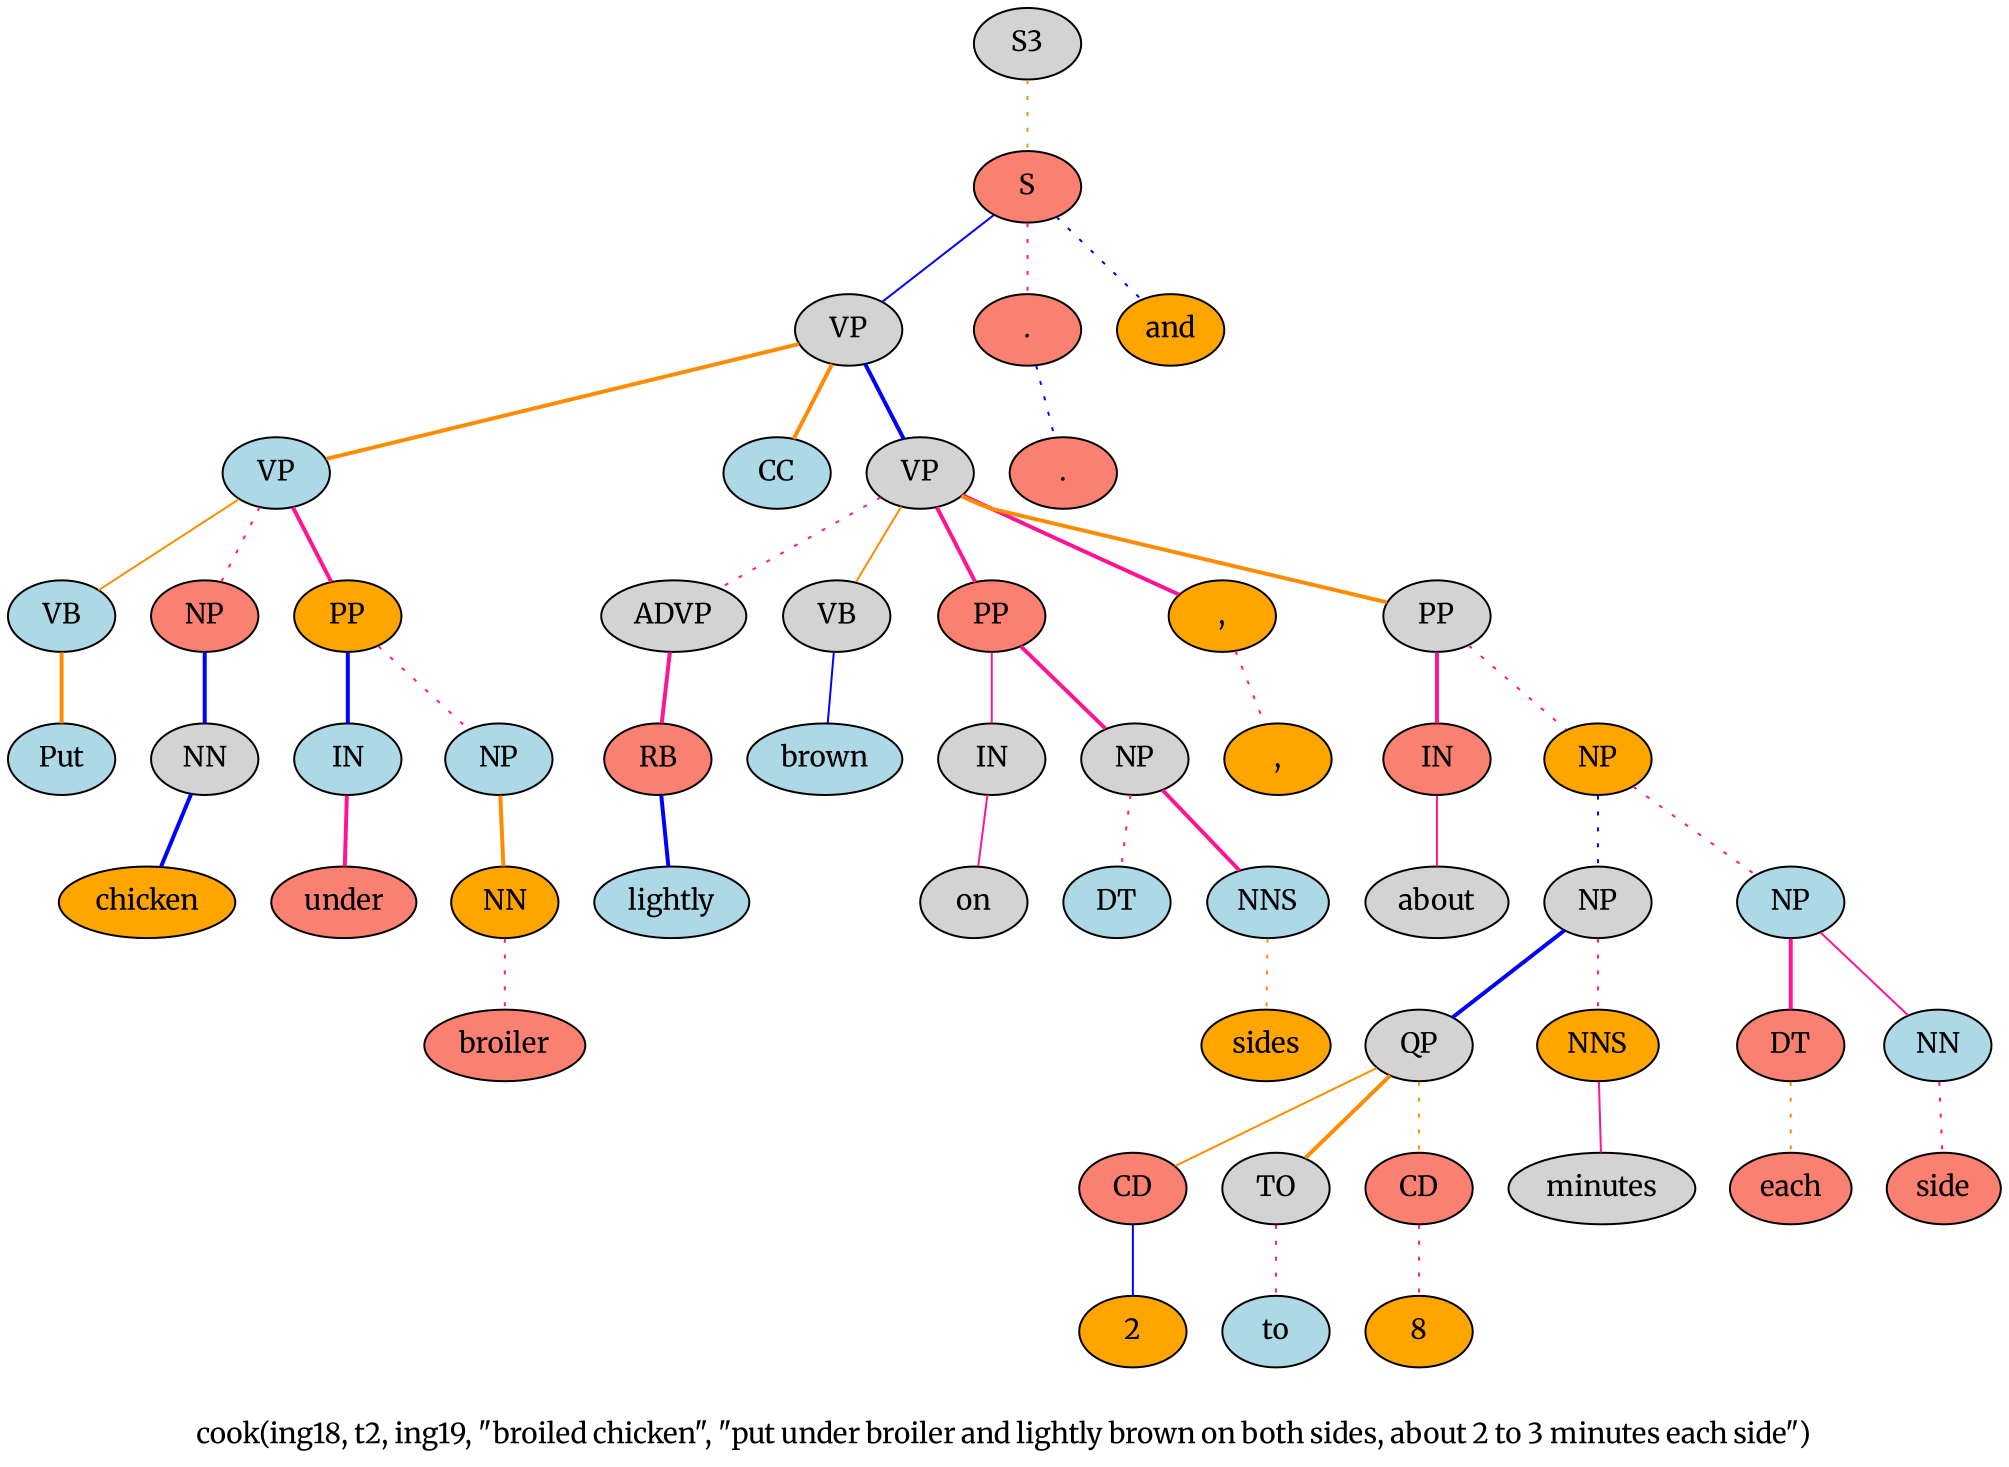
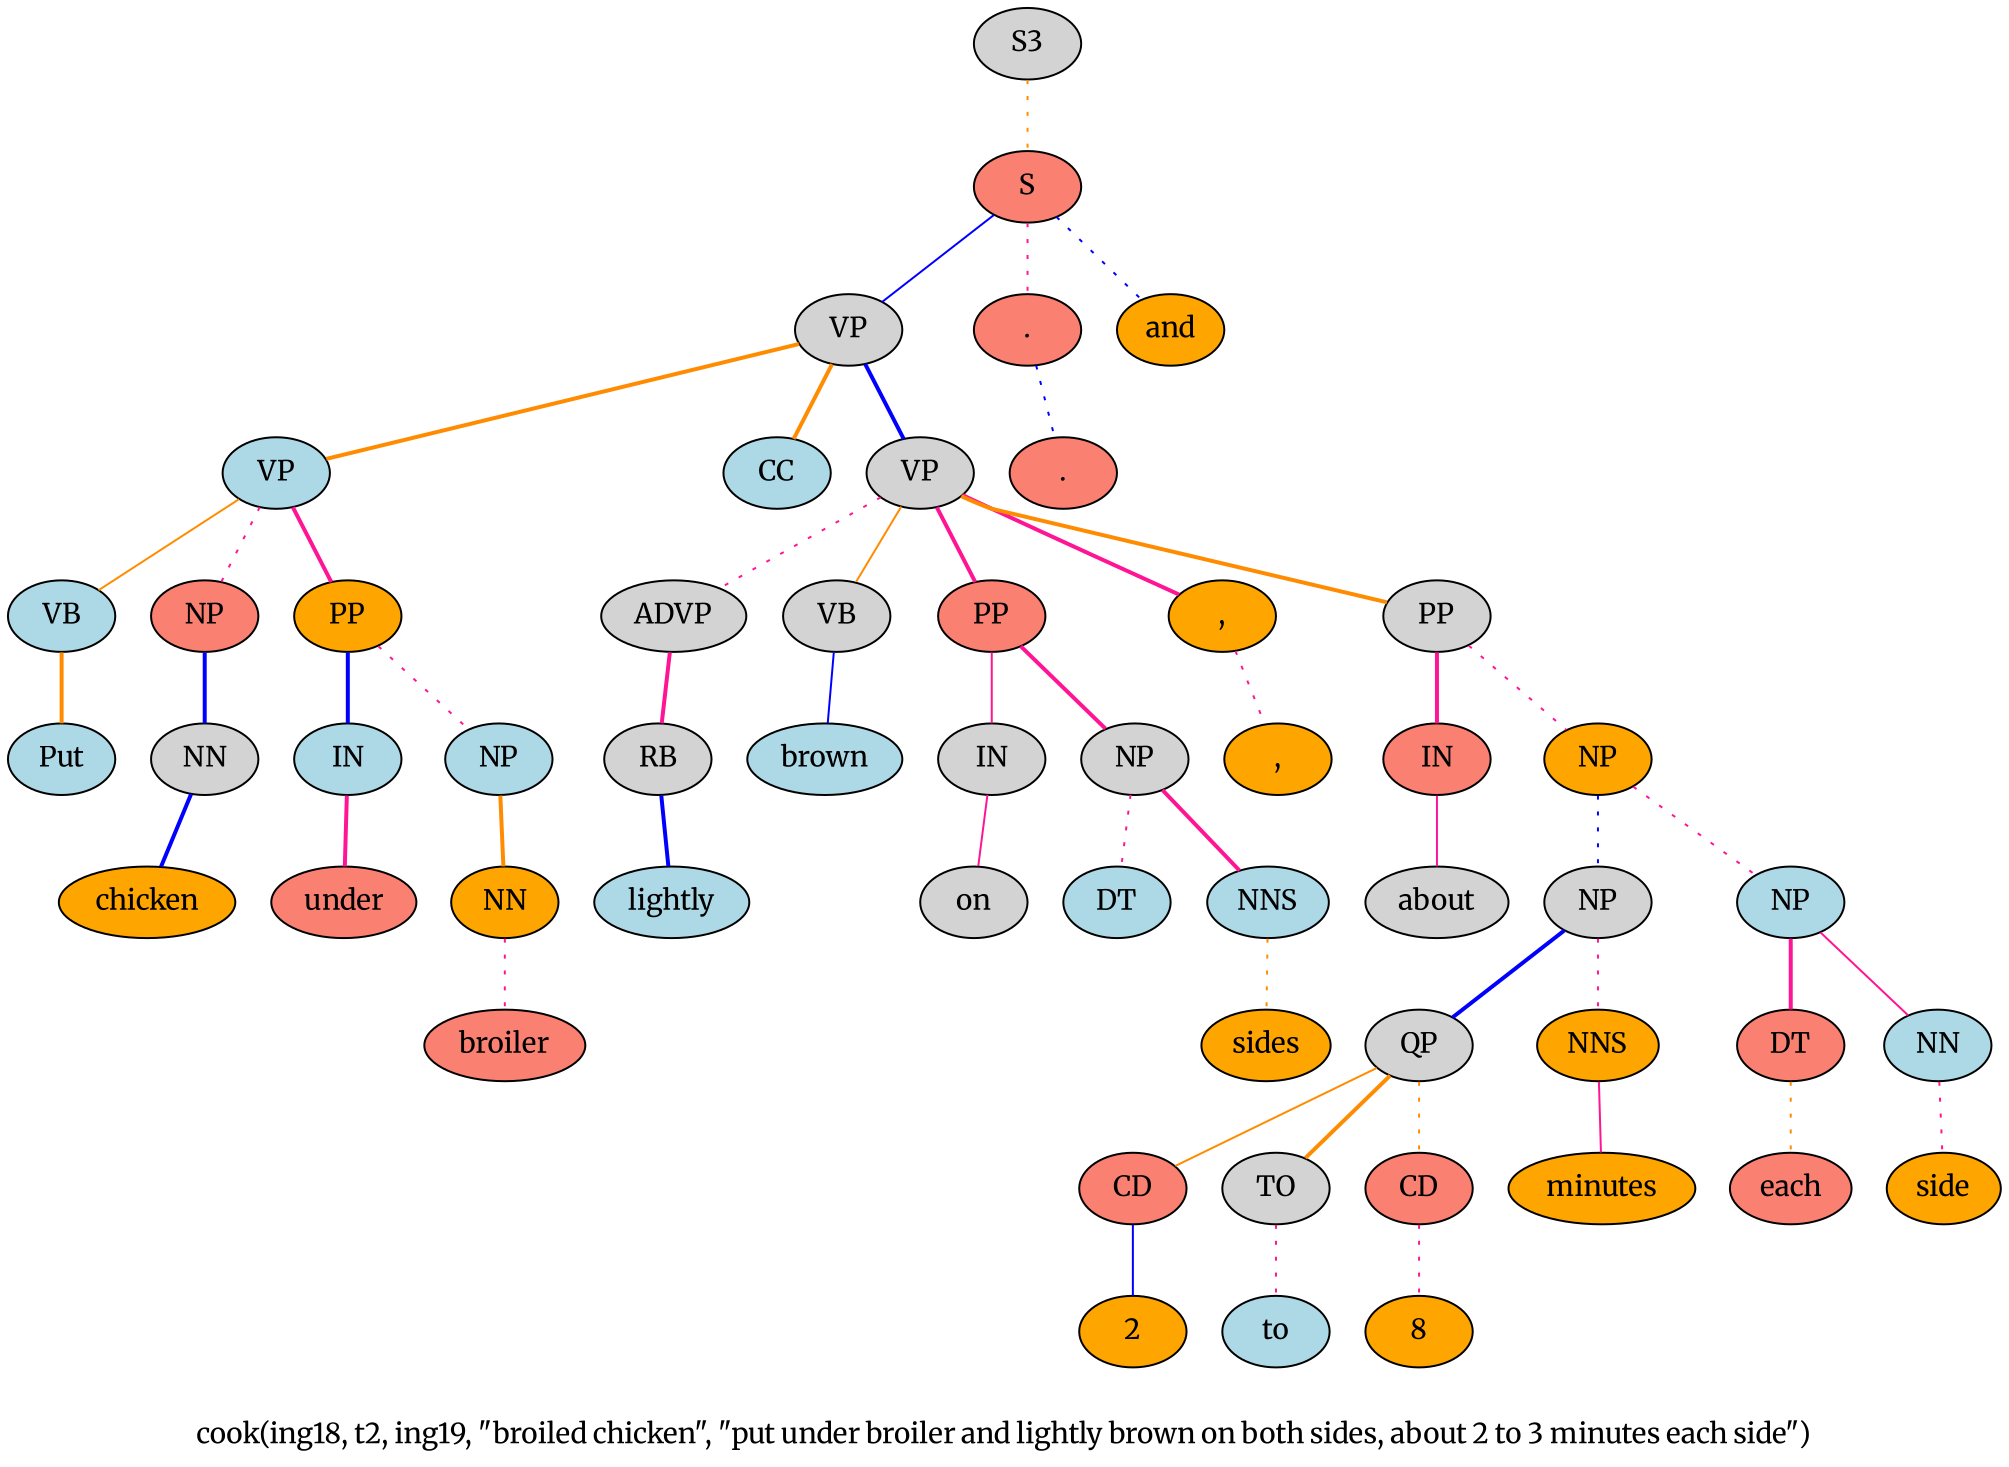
(658, 759) -> (658, 759)
(1602, 1189) -> (1602, 1189)
(1944, 1189) -> (1944, 1189)
